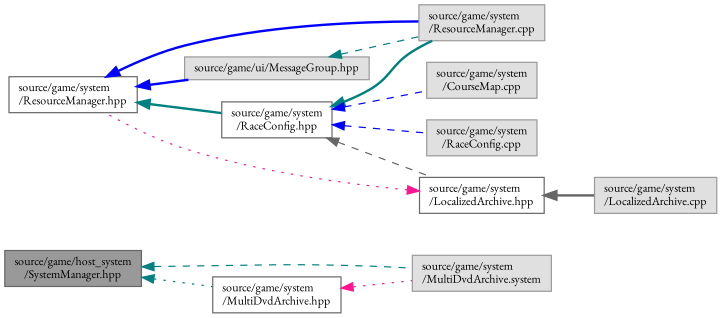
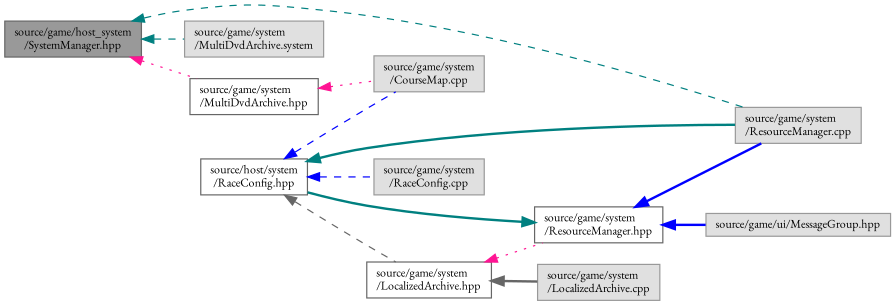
(380, 45) -> (448, 29)
(277, 120) -> (254, 177)
(183, 283) -> (170, 70)
(383, 284) -> (352, 84)
